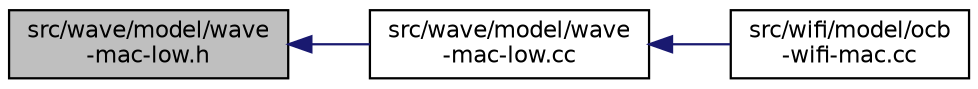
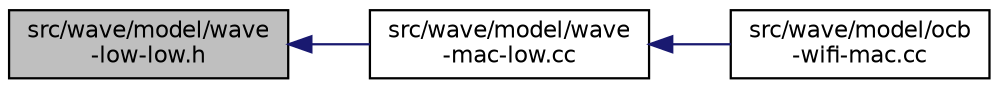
(149, 44) -> (149, 44)
(850, 44) -> (860, 44)
